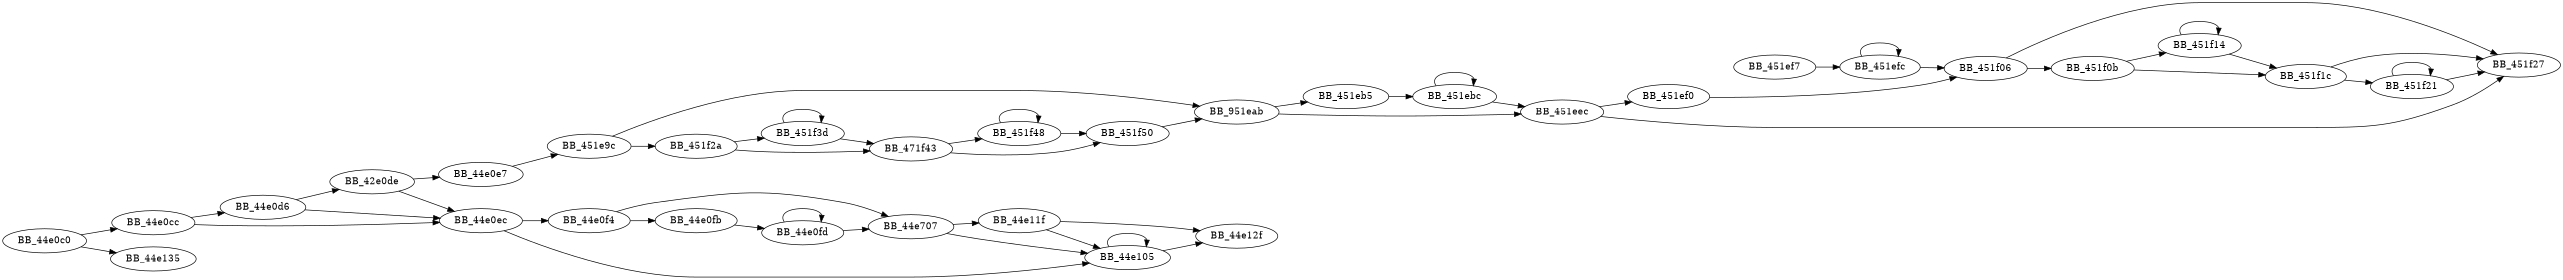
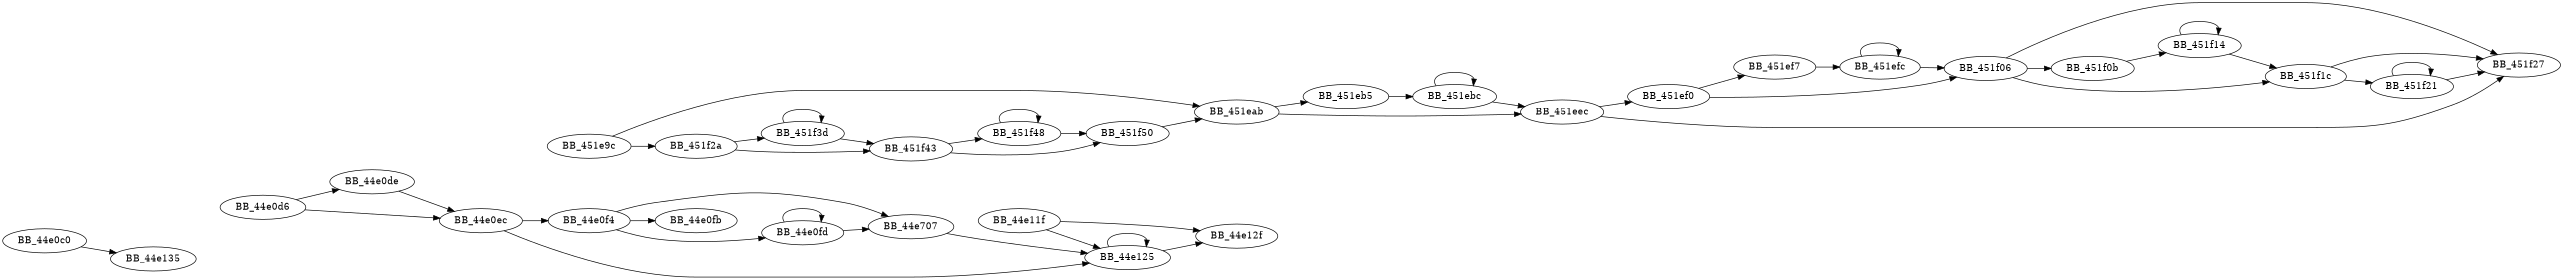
(2196, 72) -> (2137, 91)
none -> (1718, 83)
(1237, 112) -> (1237, 112)
(911, 149) -> (911, 149)
(481, 174) -> none
(372, 182) -> (372, 182)
(153, 223) -> none
(963, 224) -> none
(746, 226) -> (687, 241)
(1128, 258) -> (1128, 258)
